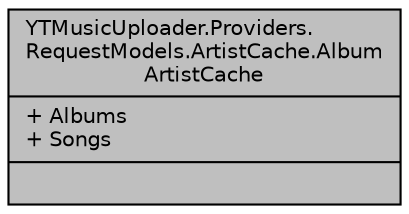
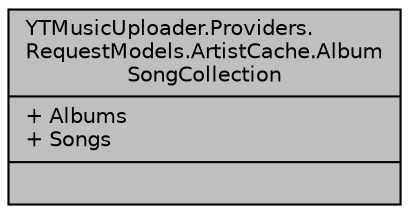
(205, 75) -> (205, 75)
